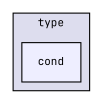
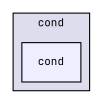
(51, 24) -> (51, 24)
